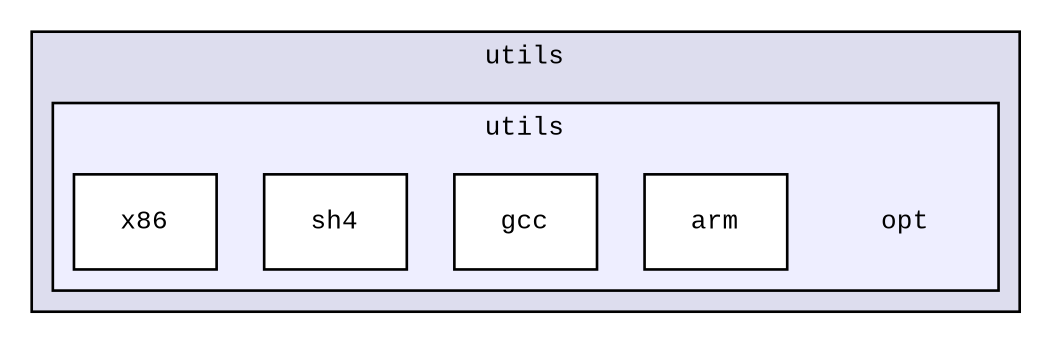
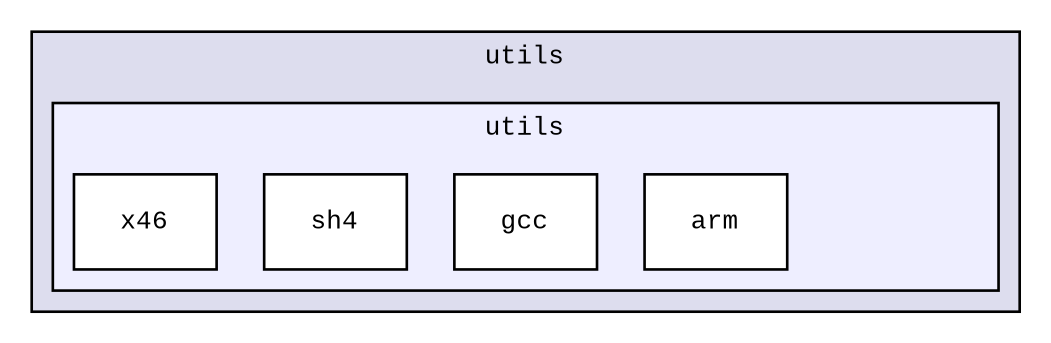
(145, 222) -> (145, 222)
(906, 222) -> none
